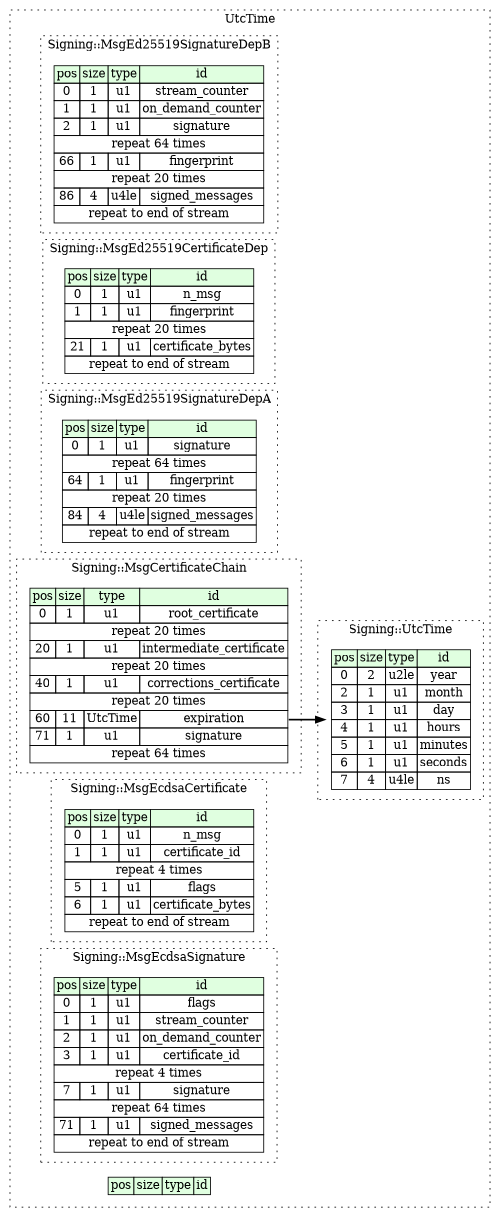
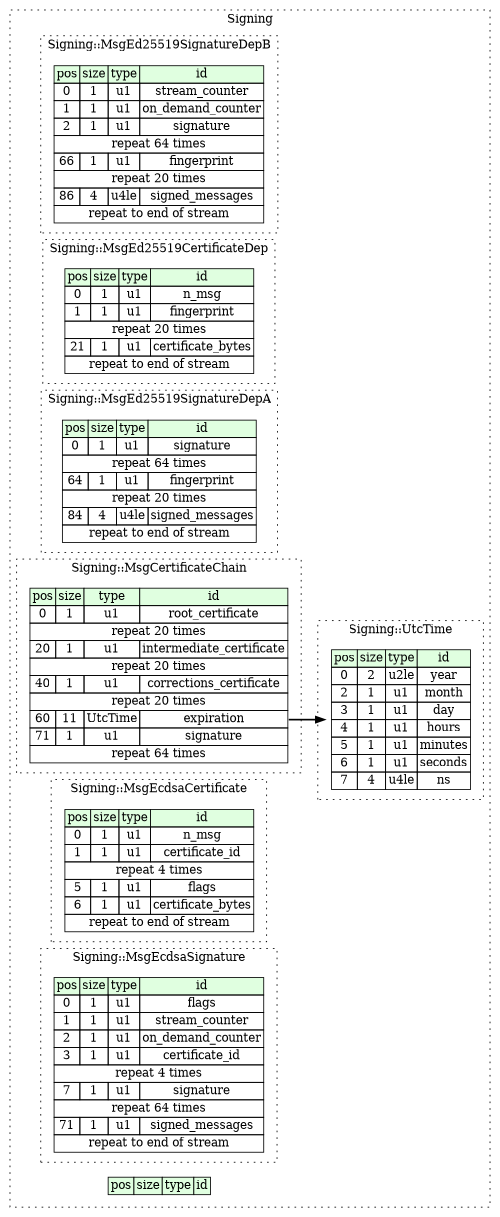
(250, 20) -> (250, 20)
